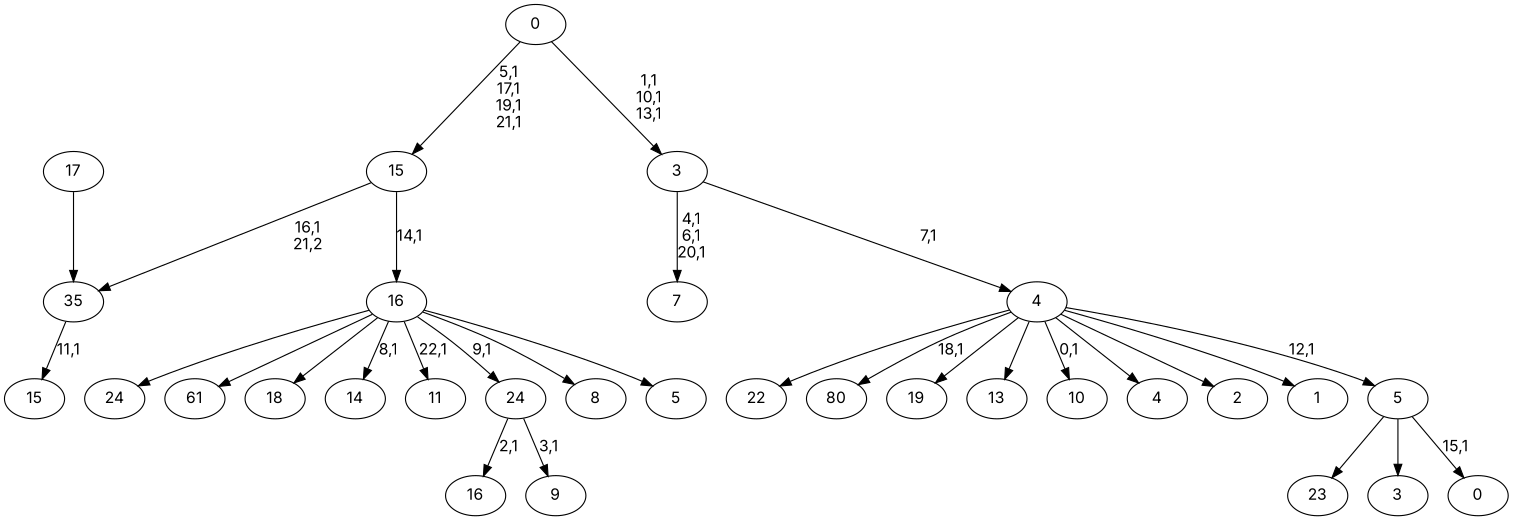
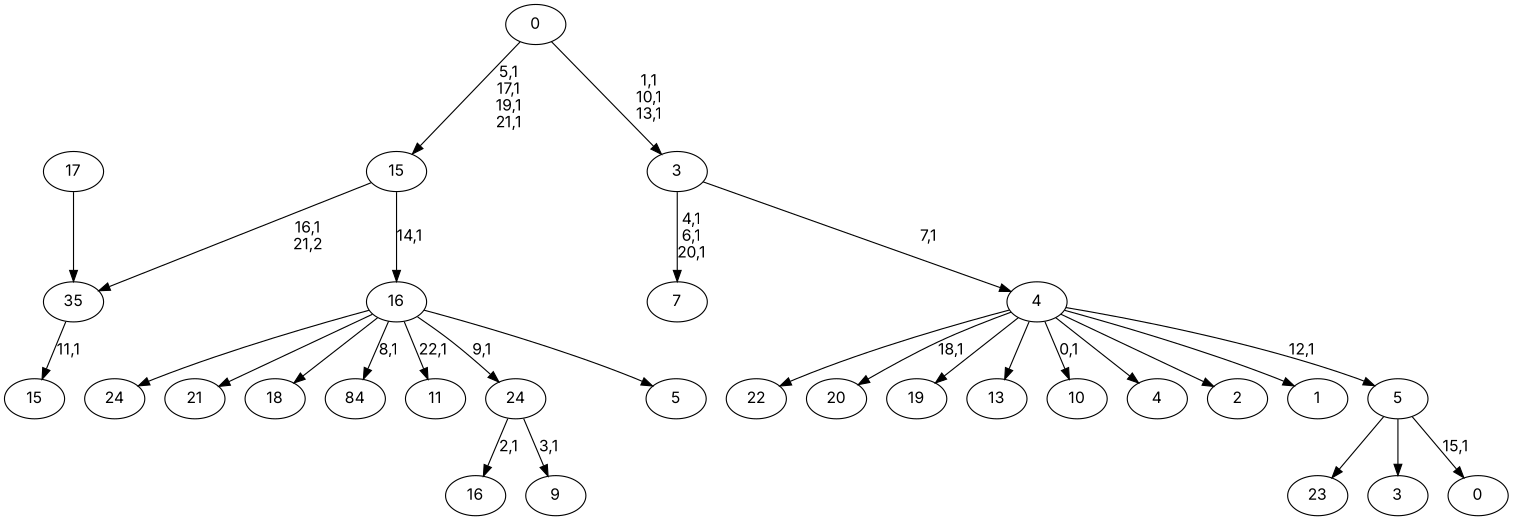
(195, 399) -> (195, 399)
(355, 399) -> (355, 399)
(596, 399) -> none
(837, 399) -> (837, 399)
